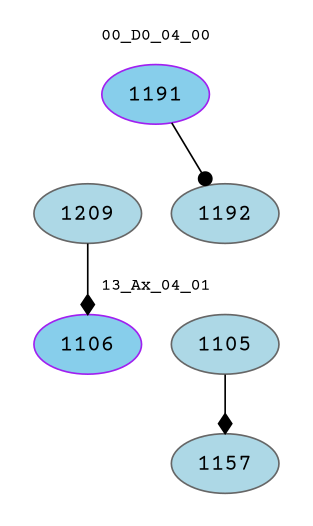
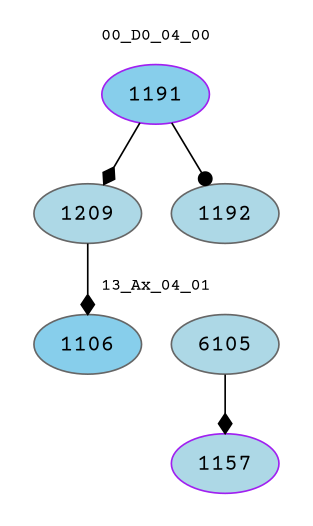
none -> (127, 145)
(88, 344) -> (88, 344)
(225, 344) -> (225, 344)
(225, 464) -> (225, 464)
